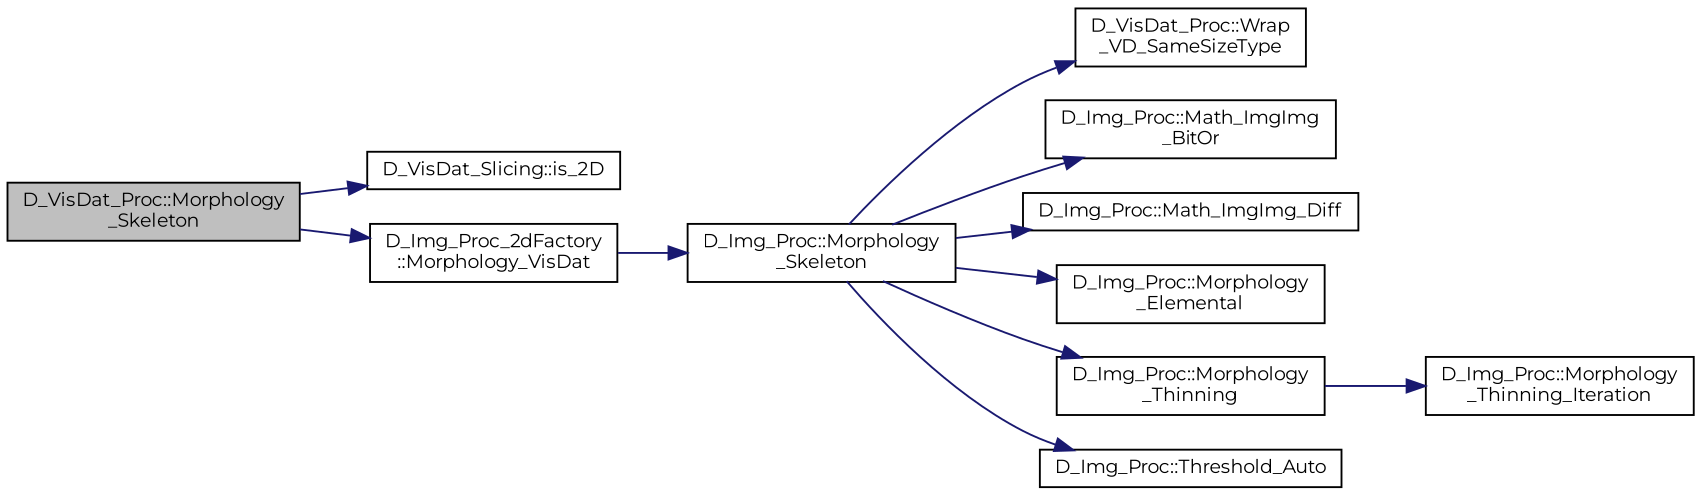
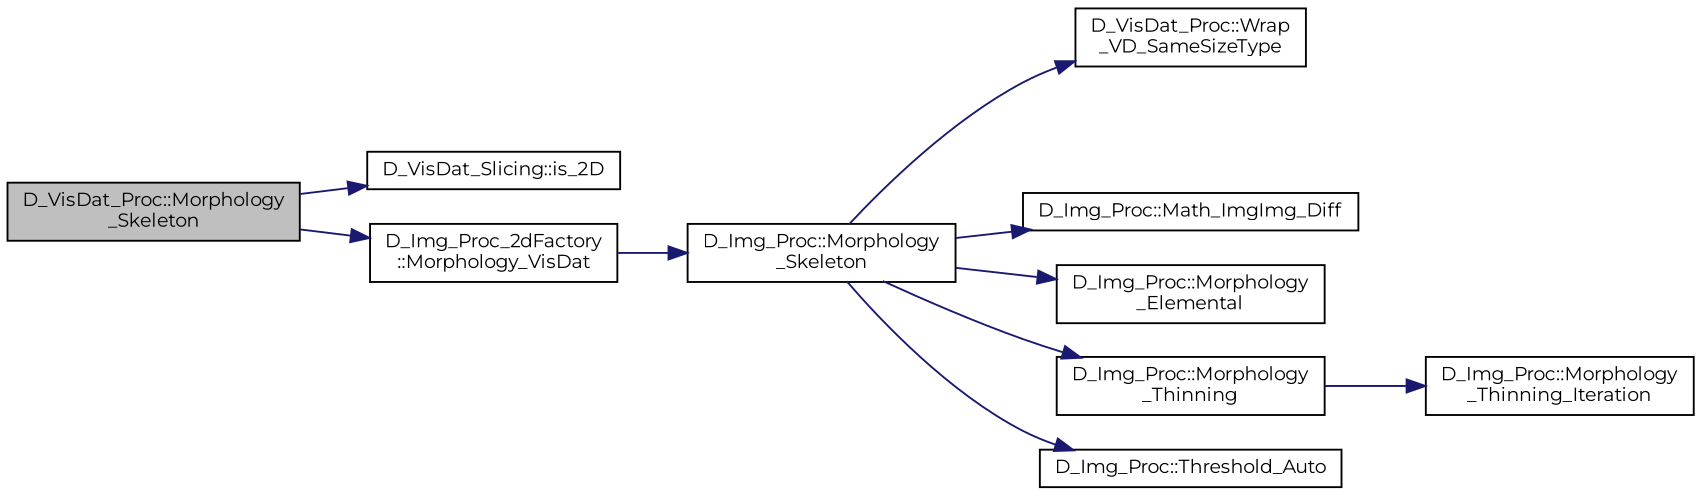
(1191, 129) -> none
